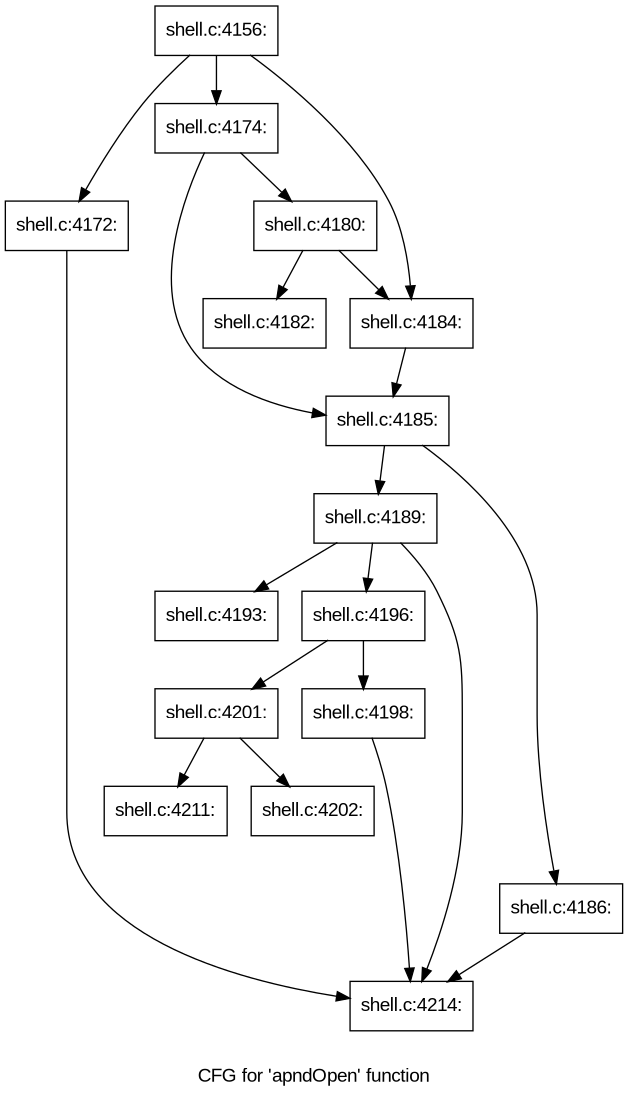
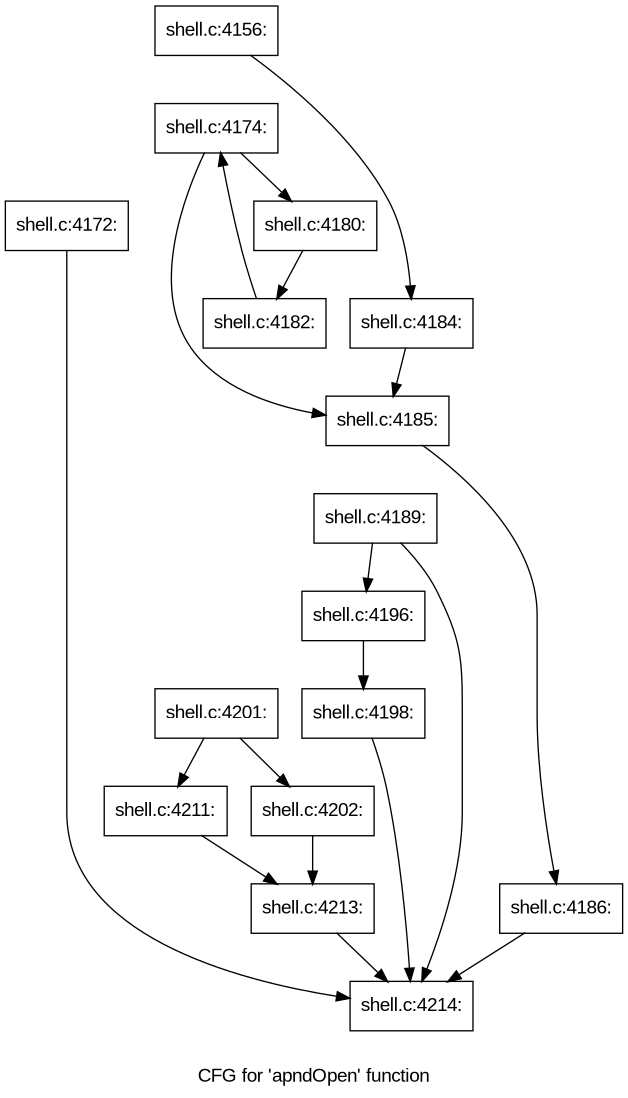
(216, 73) -> (237, 233)
(132, 118) -> none
(359, 270) -> none
(382, 463) -> none
(216, 616) -> none
(296, 661) -> none
none -> (313, 909)
